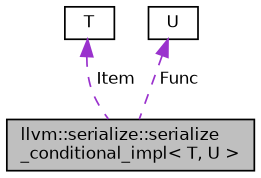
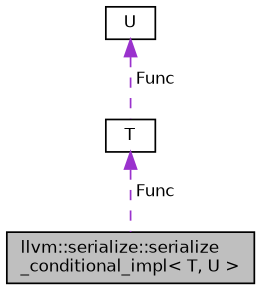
(114, 79) -> (153, 192)
(151, 87) -> (131, 88)
